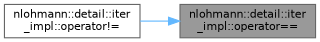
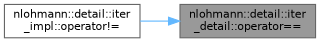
(248, 21) -> (248, 21)
